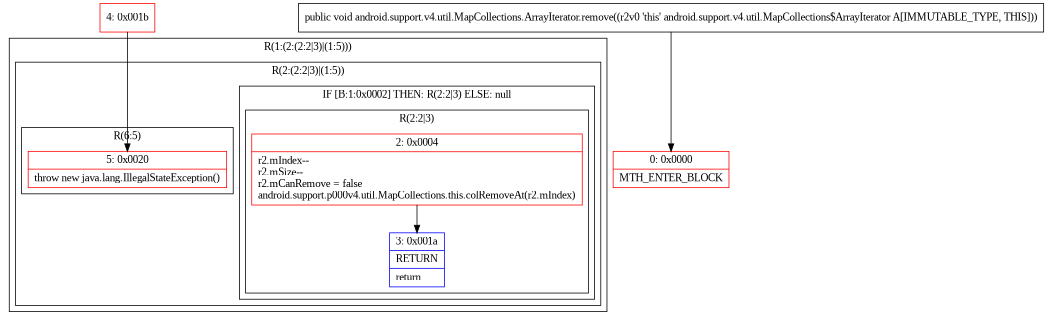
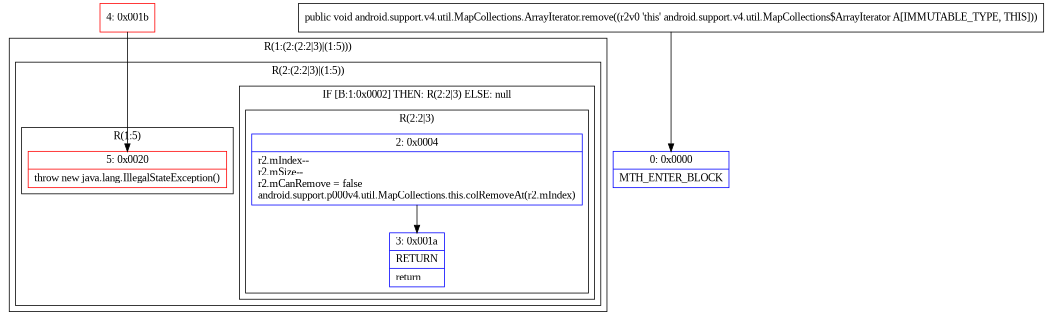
(127, 136) -> (127, 136)
(417, 170) -> (417, 170)
(671, 170) -> (671, 170)
